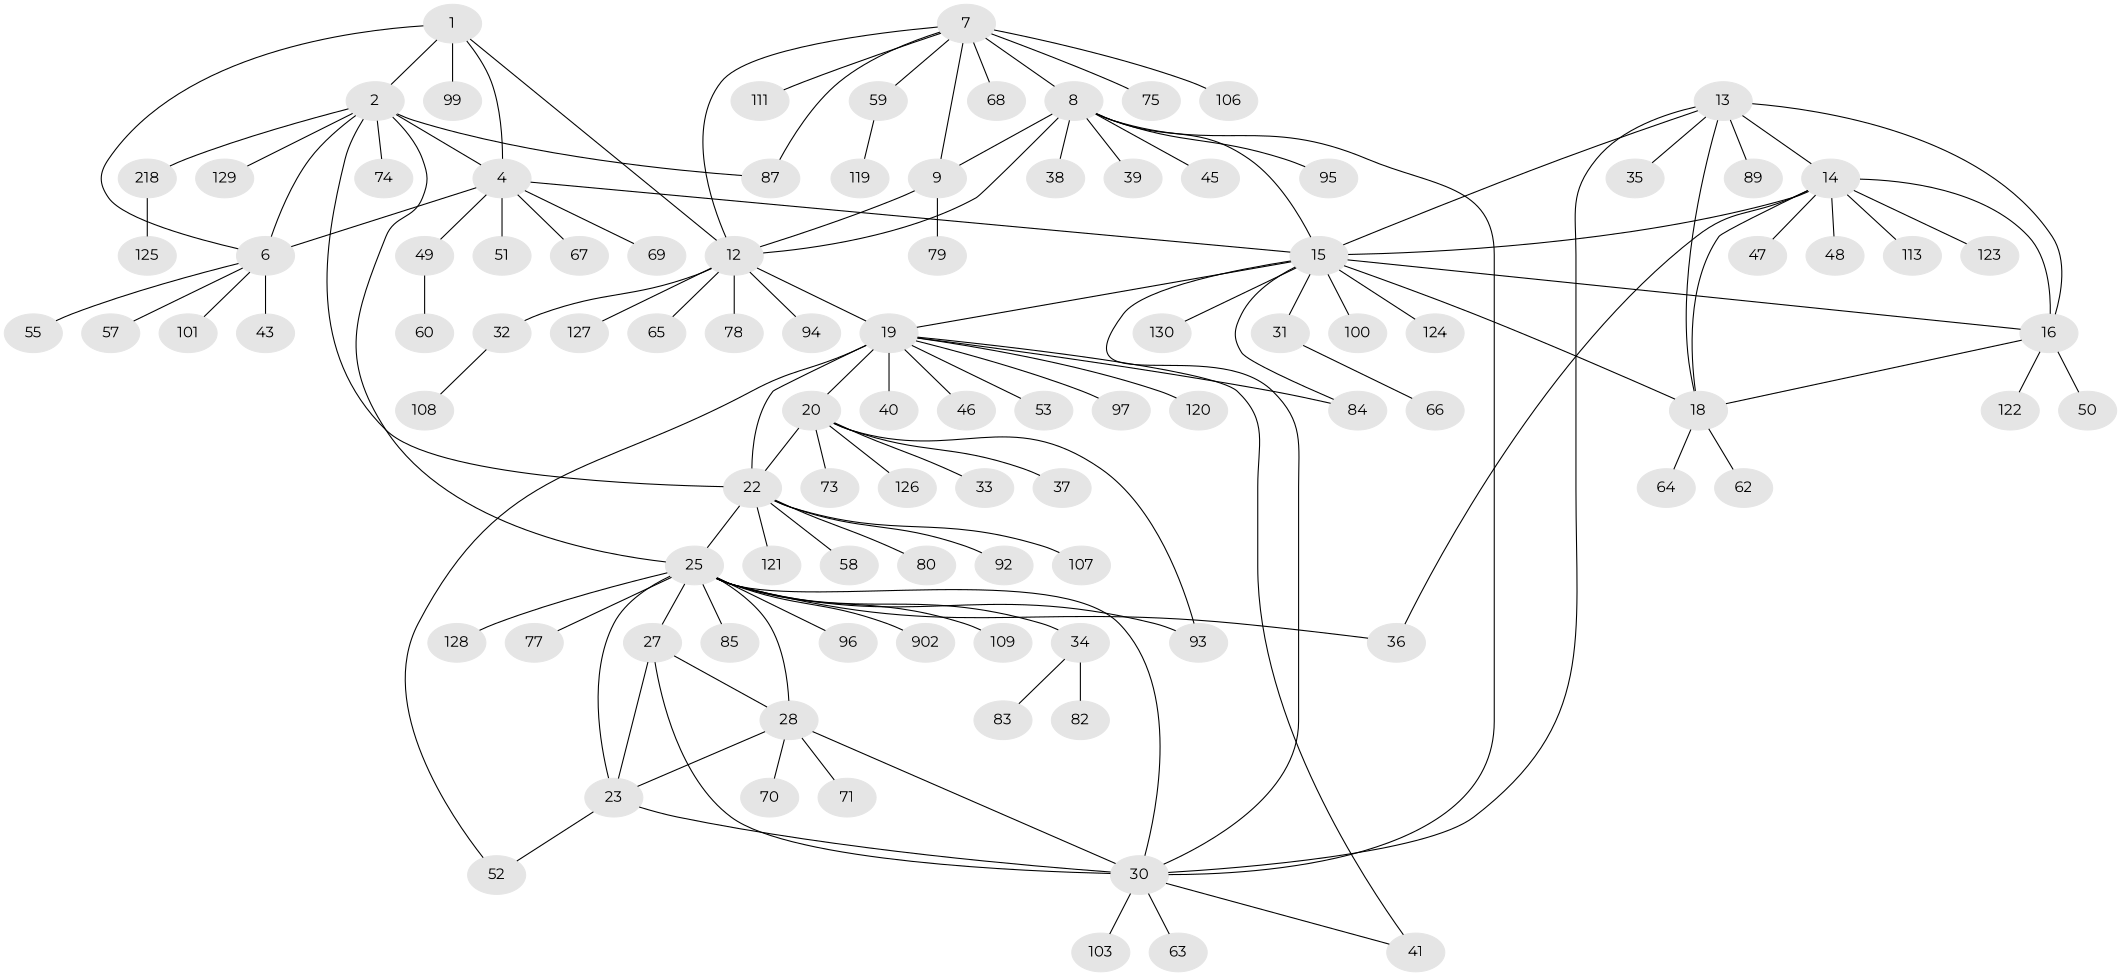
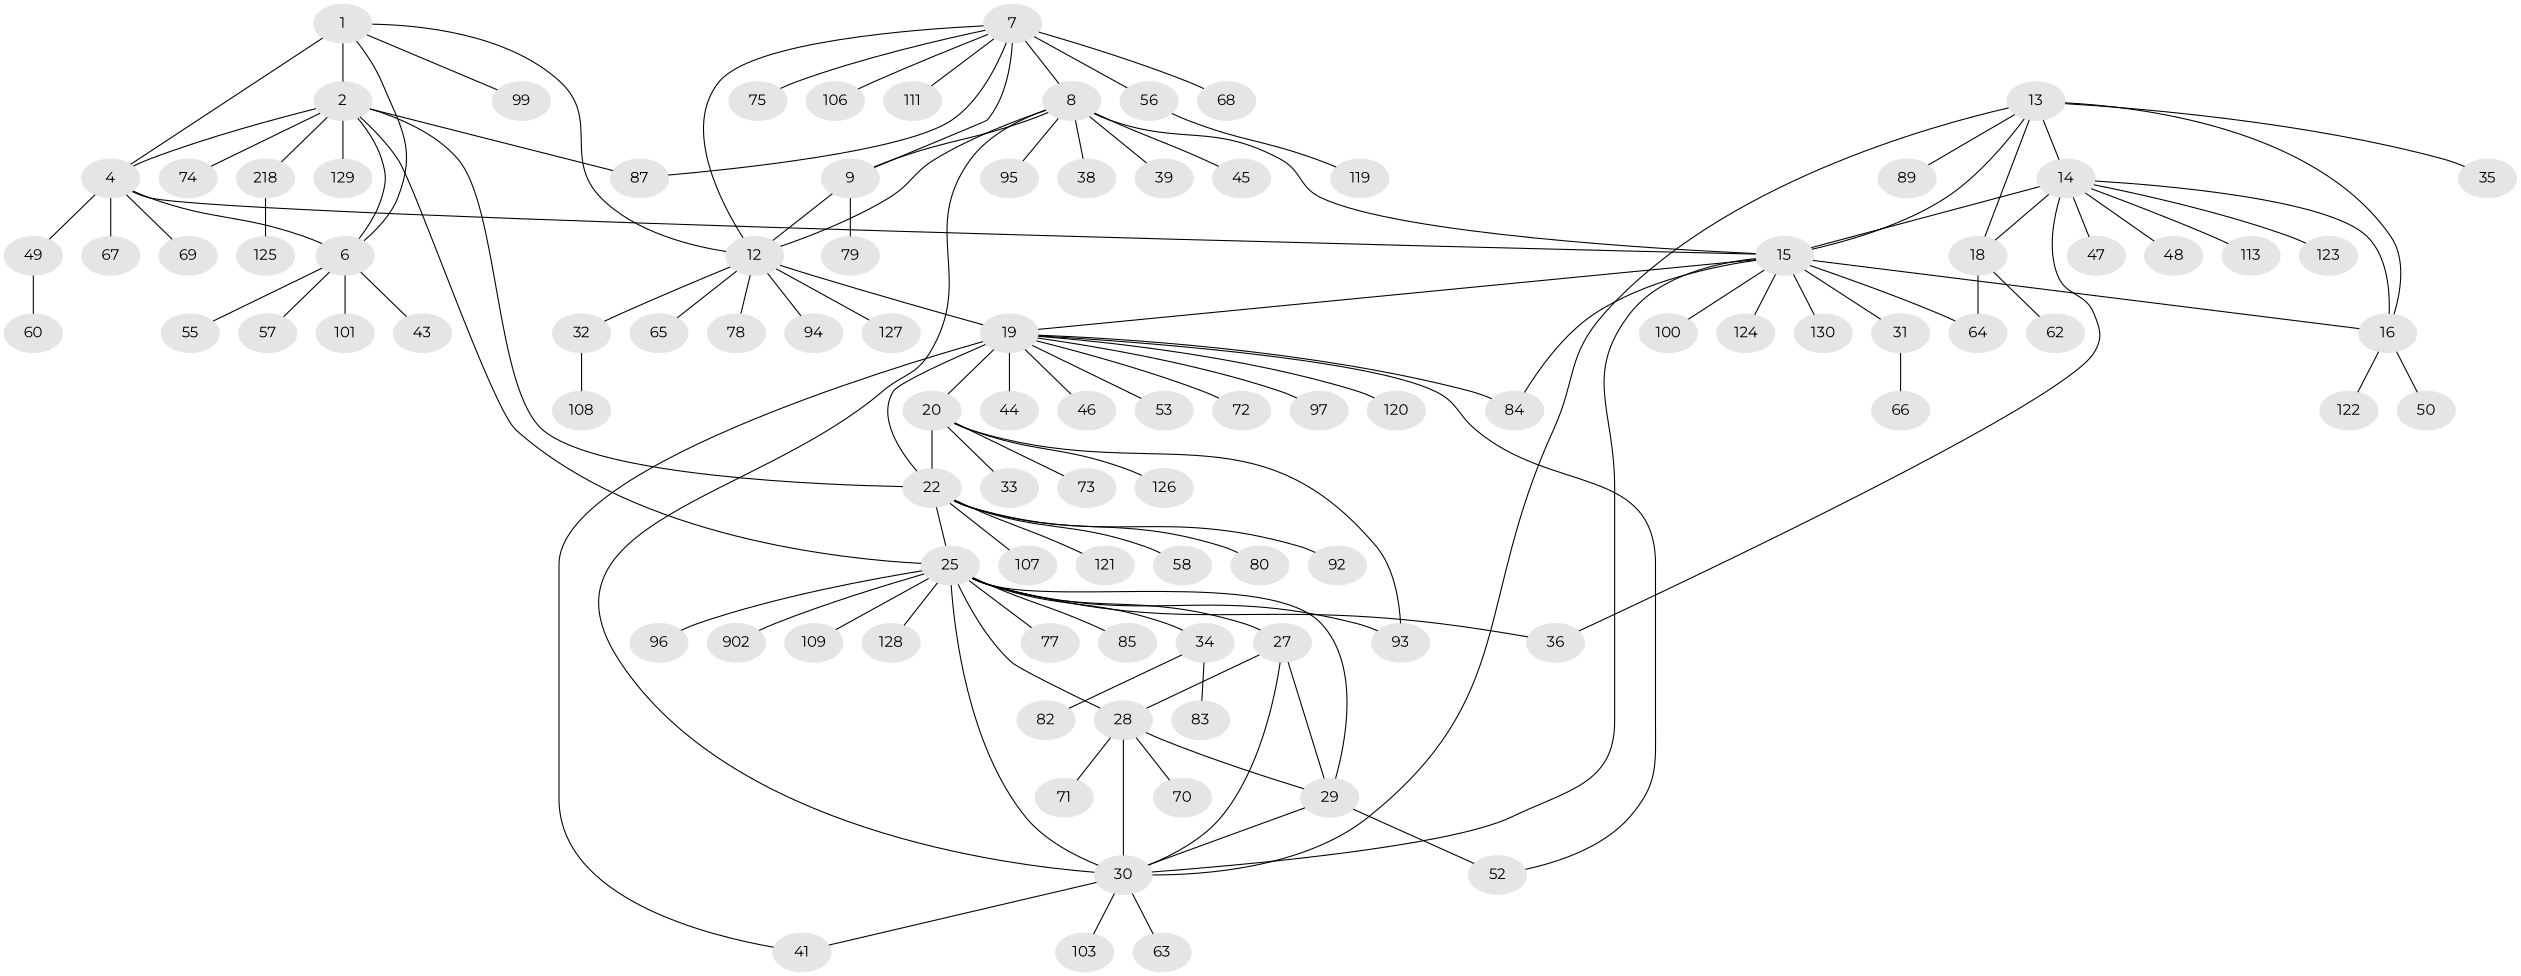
(878, 101) -> (1149, 101)
(502, 256) -> none
(1511, 329) -> (1883, 292)
(1874, 372) -> none
(889, 411) -> (1009, 411)
none -> (1242, 411)
(1062, 488) -> none
(614, 798) -> (1330, 798)
